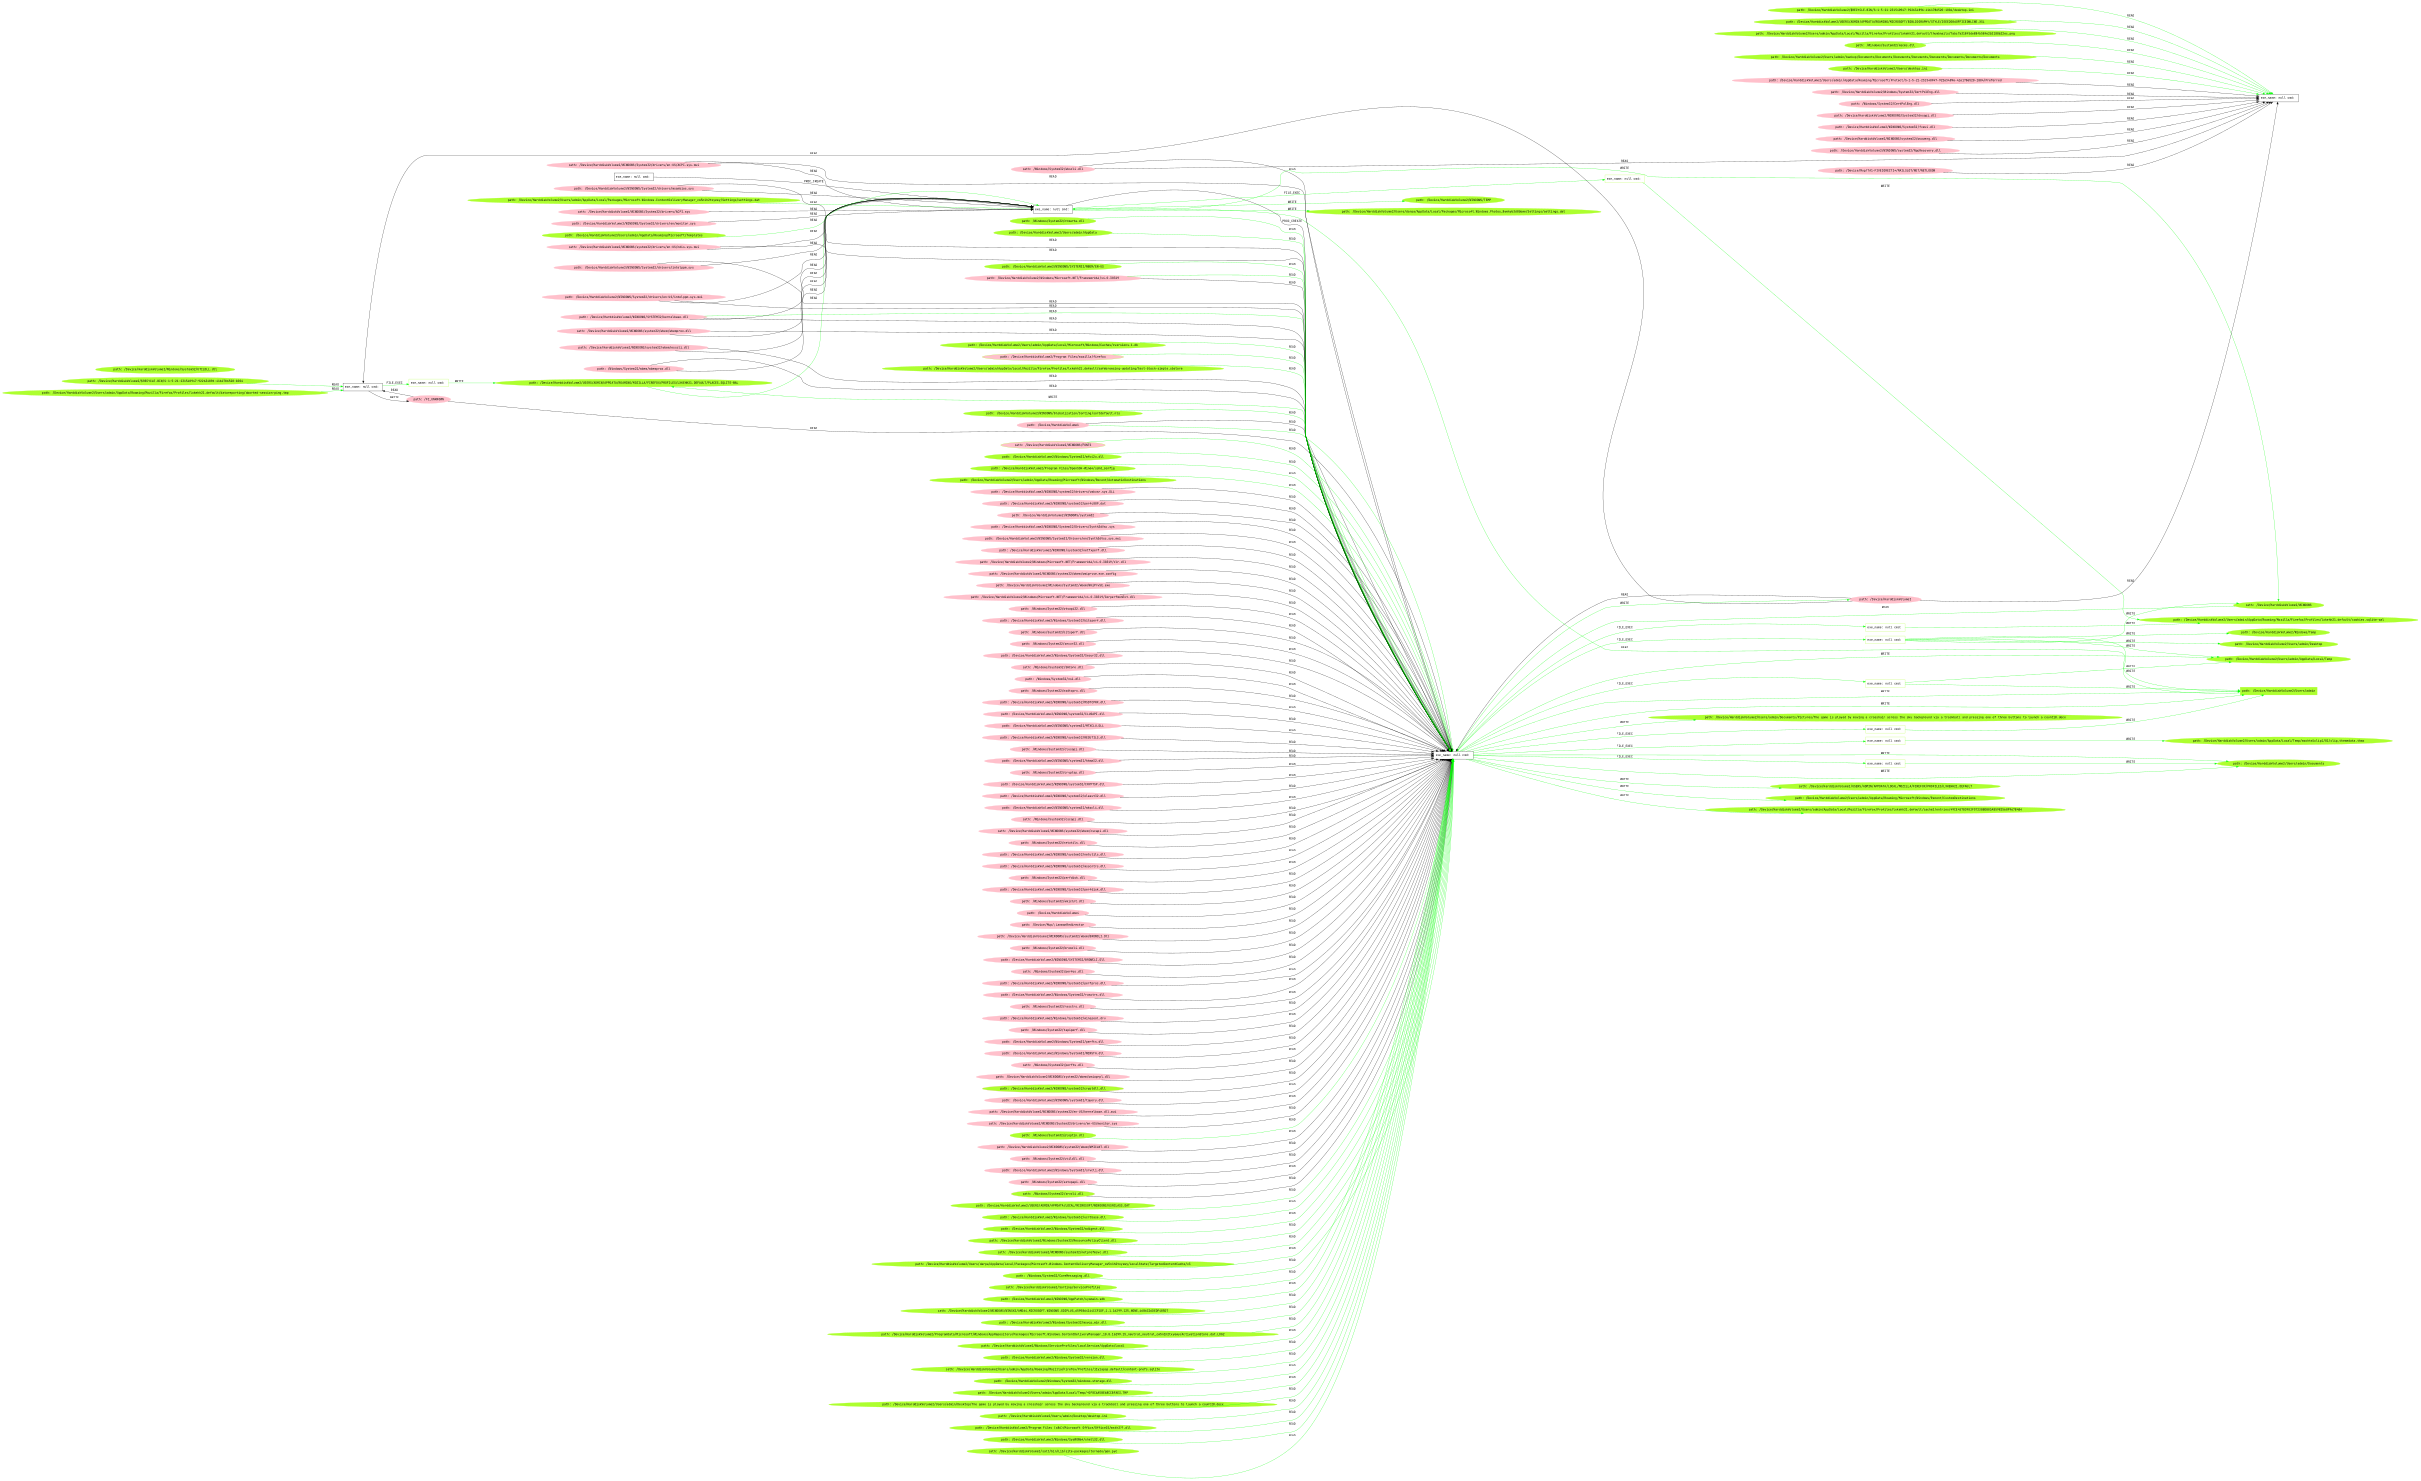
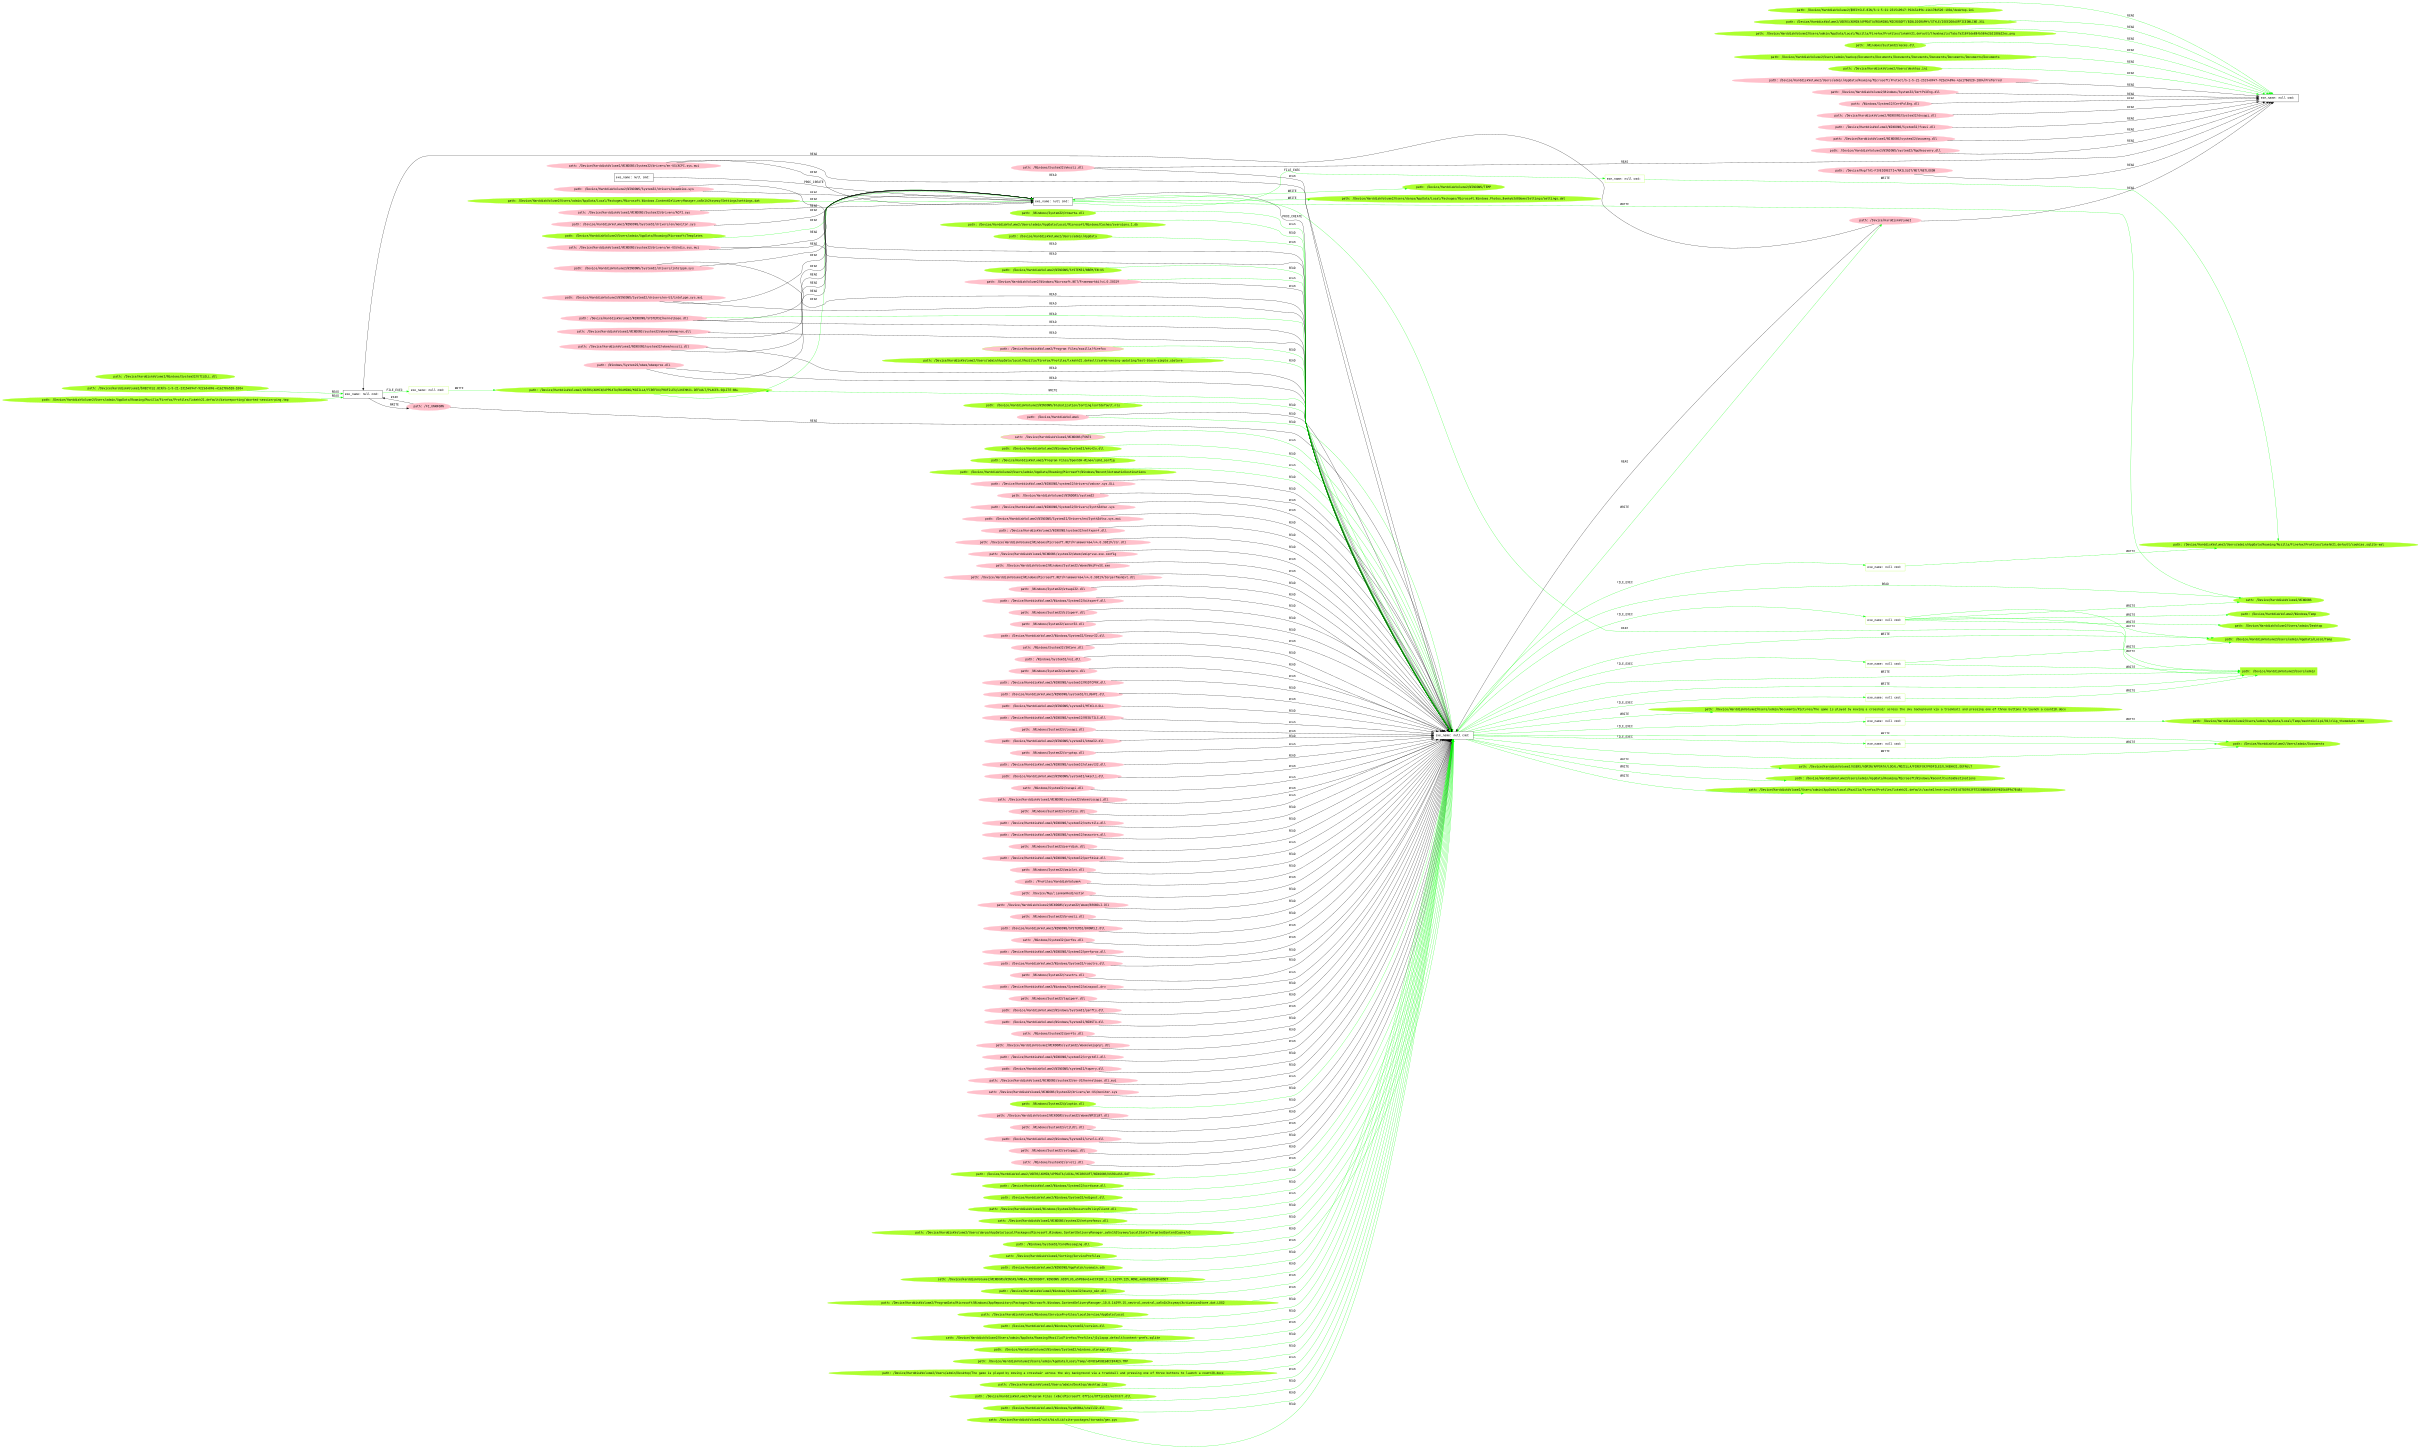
(1053, 504) -> none
(1053, 784) -> none
(1053, 913) -> (1053, 882)
(1053, 1089) -> (1053, 1057)
(1053, 1194) -> (1053, 1163)
